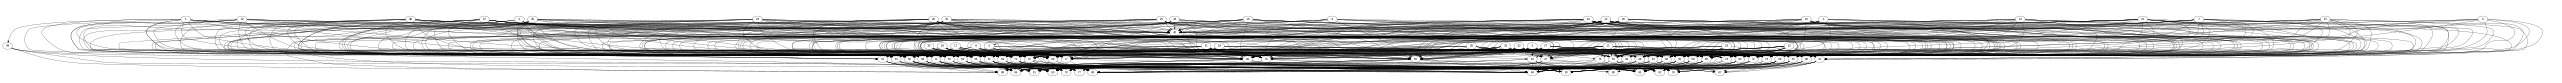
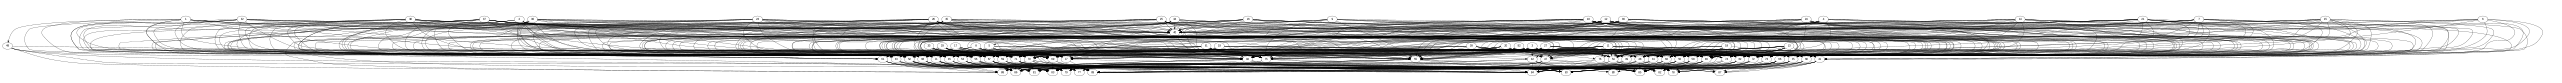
(1241, 45) -> (1536, 40)
(596, 50) -> (512, 50)
